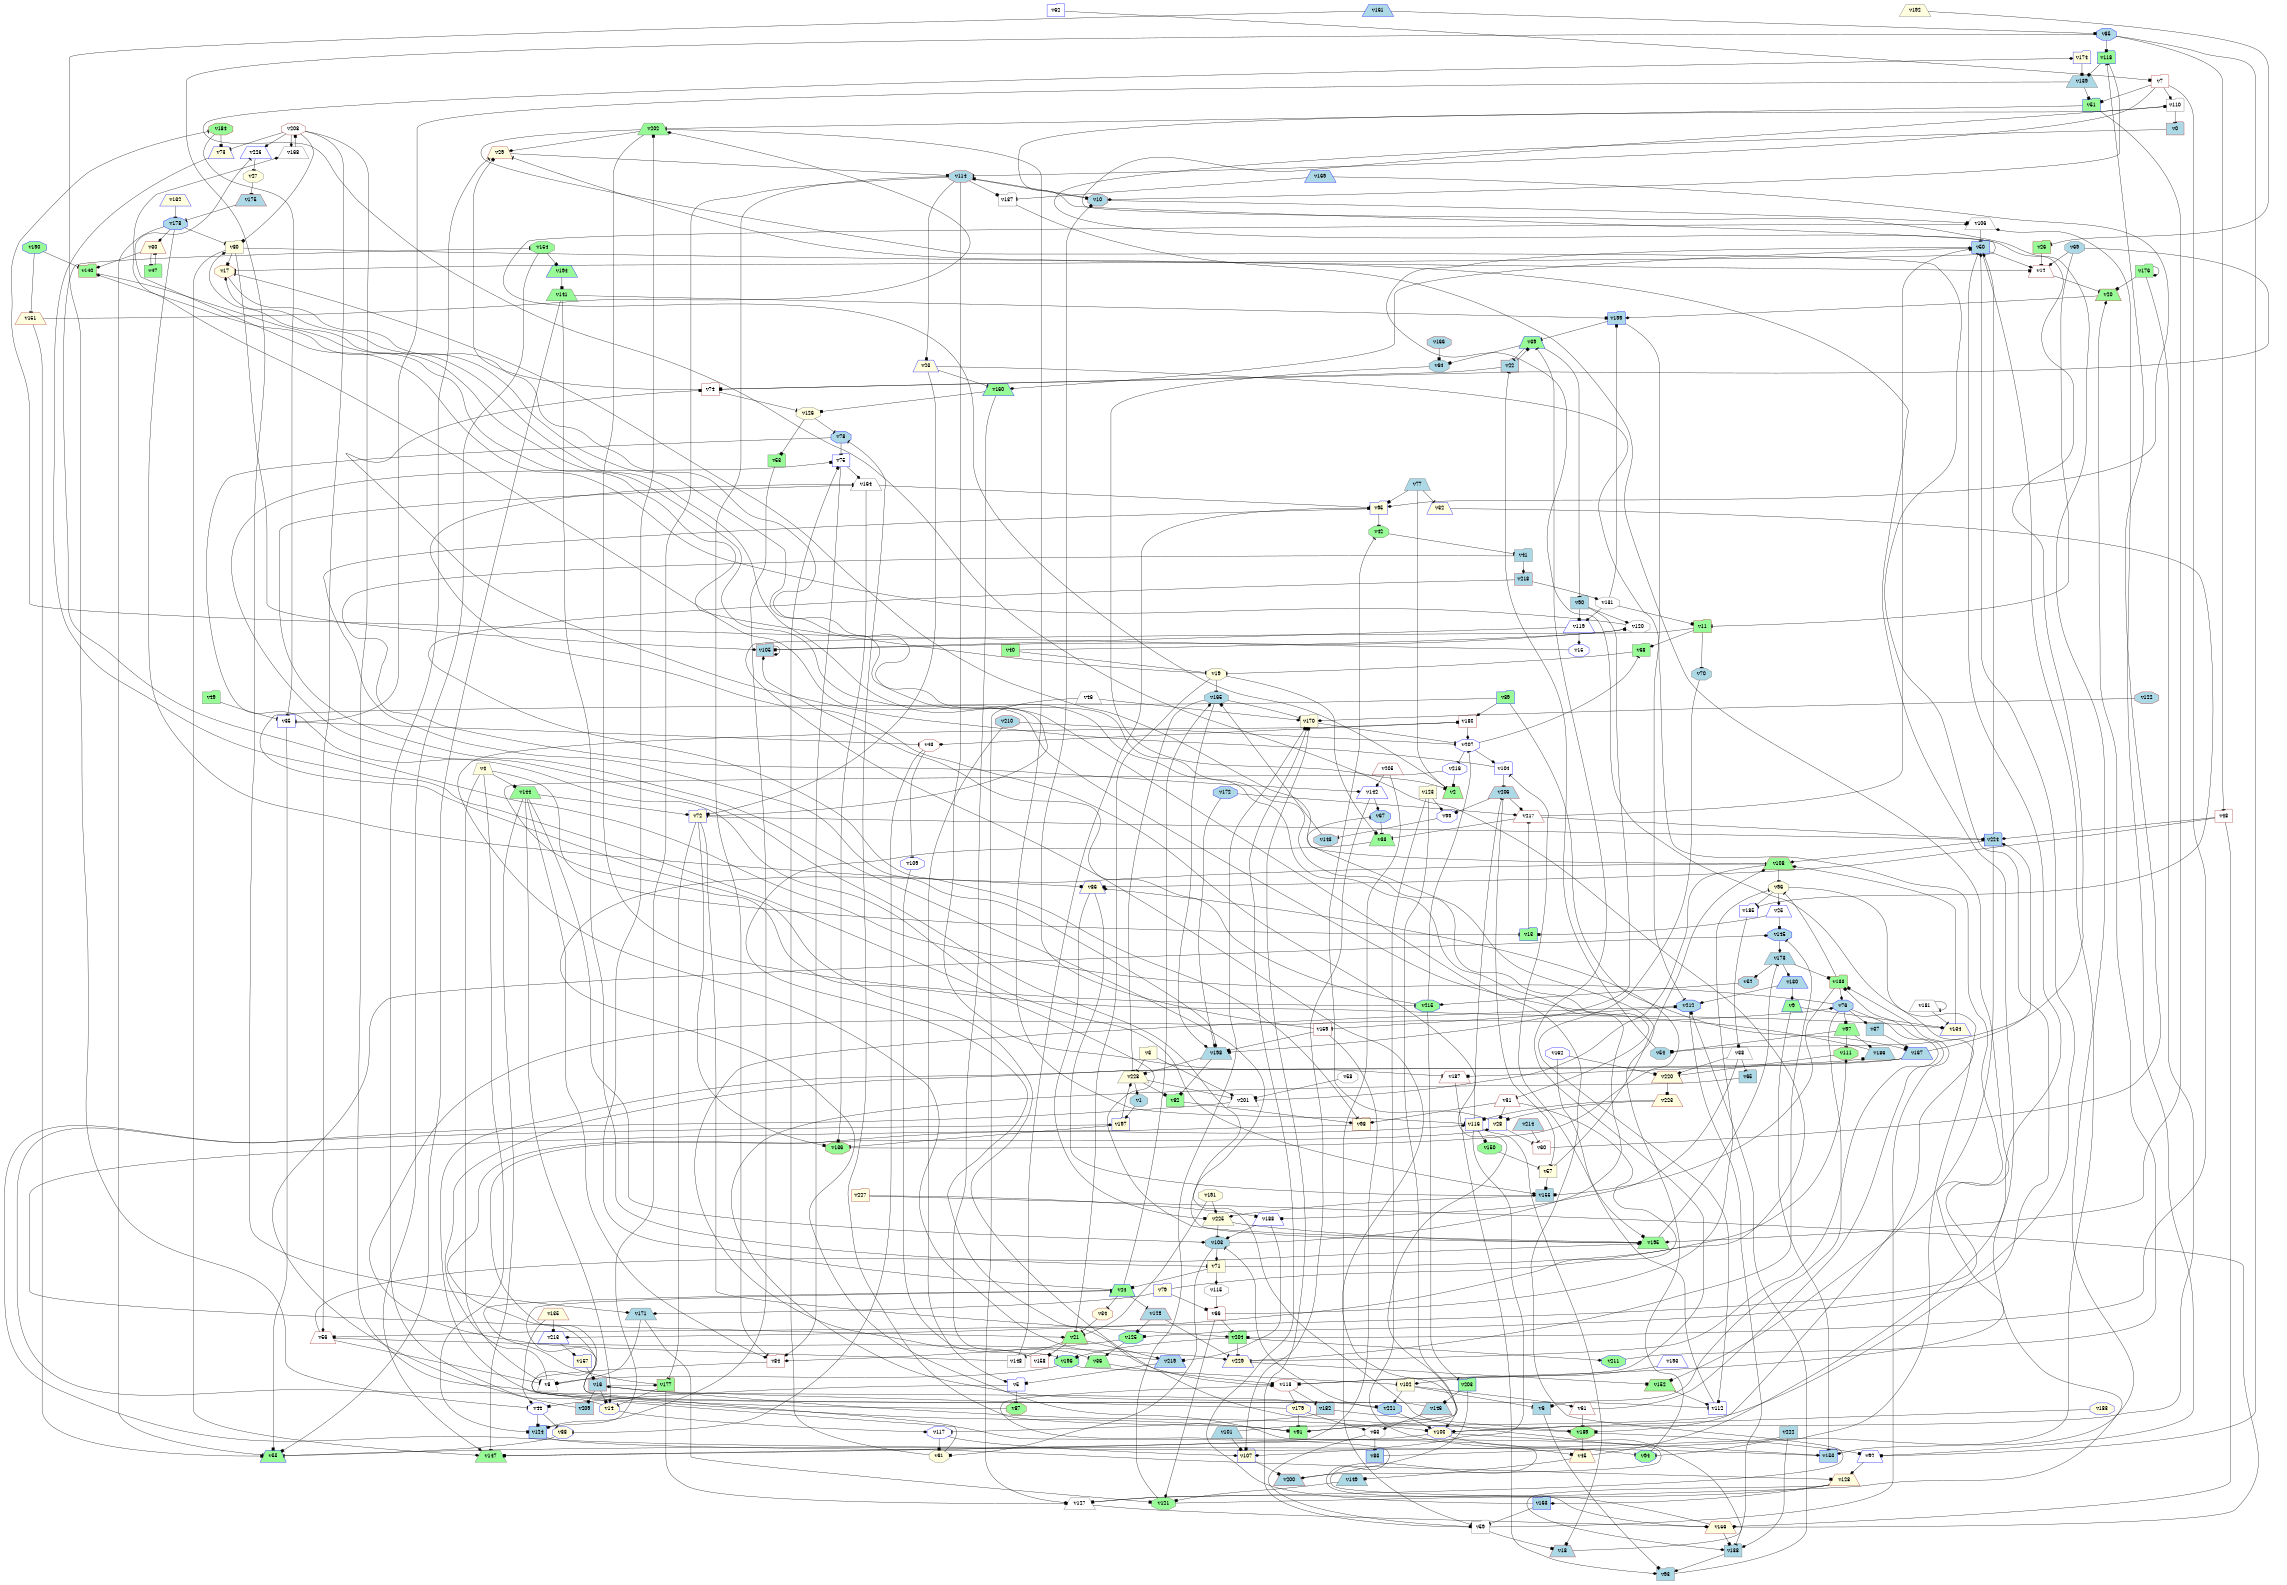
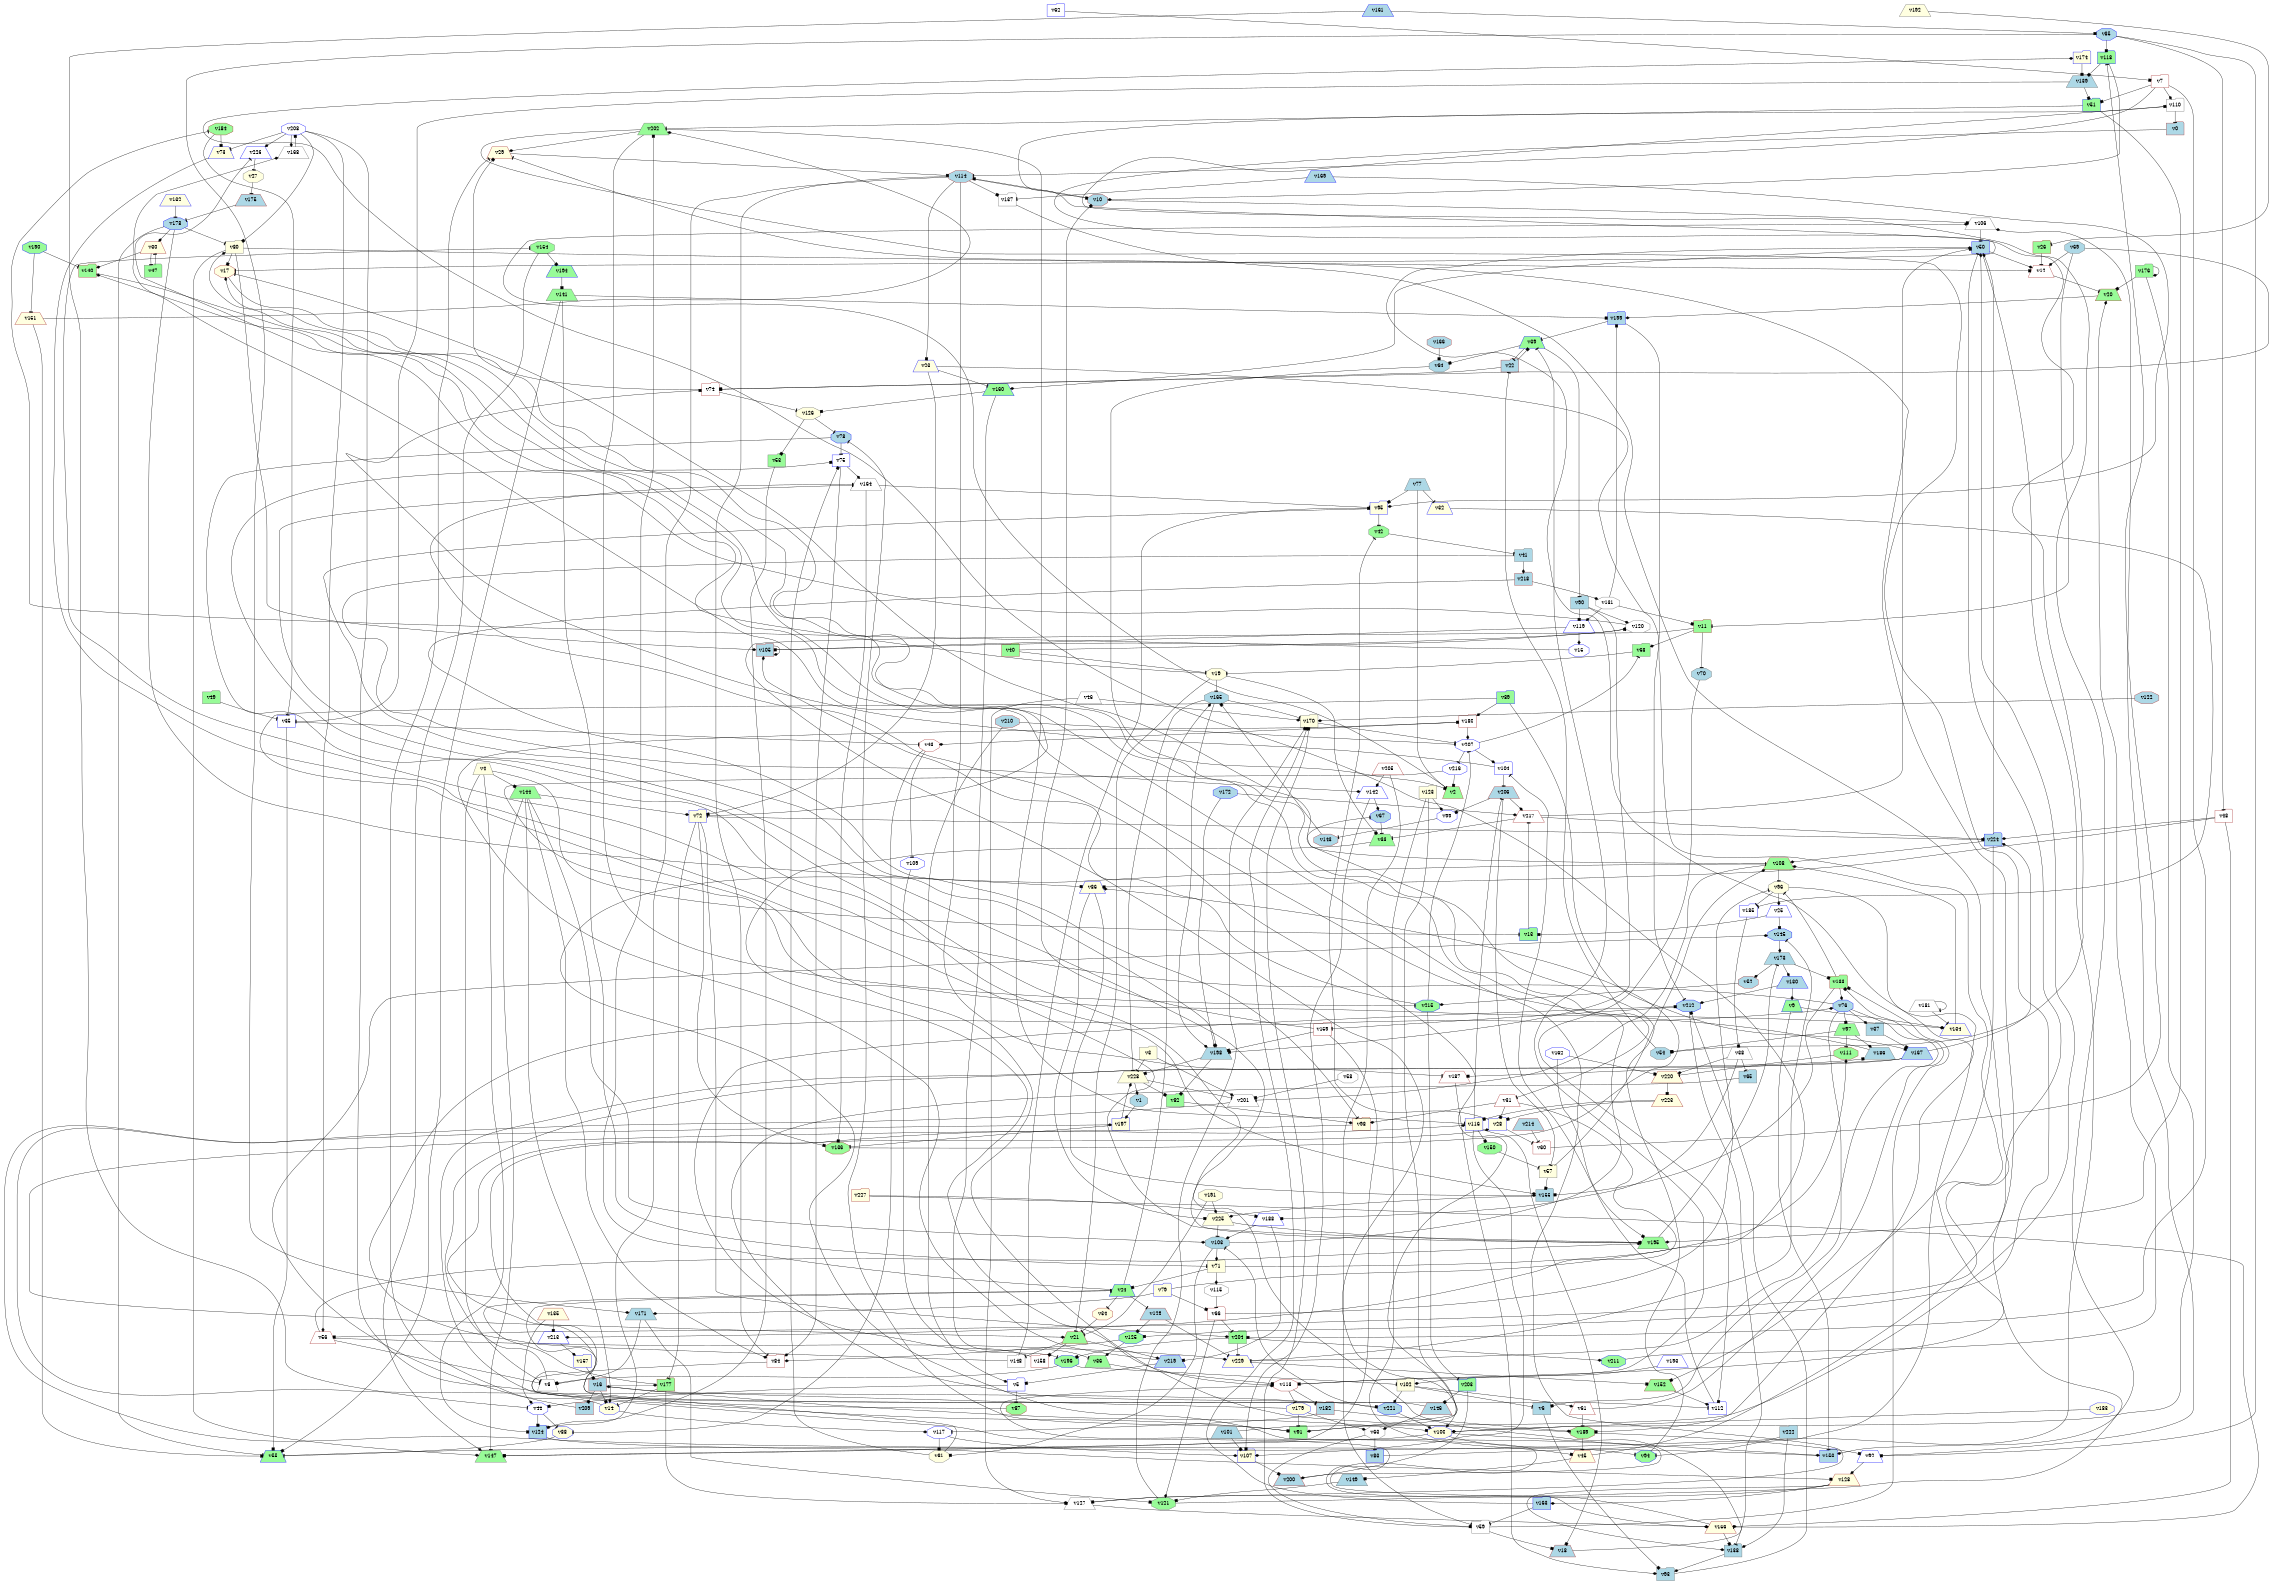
(293, 129) -> (293, 129)
